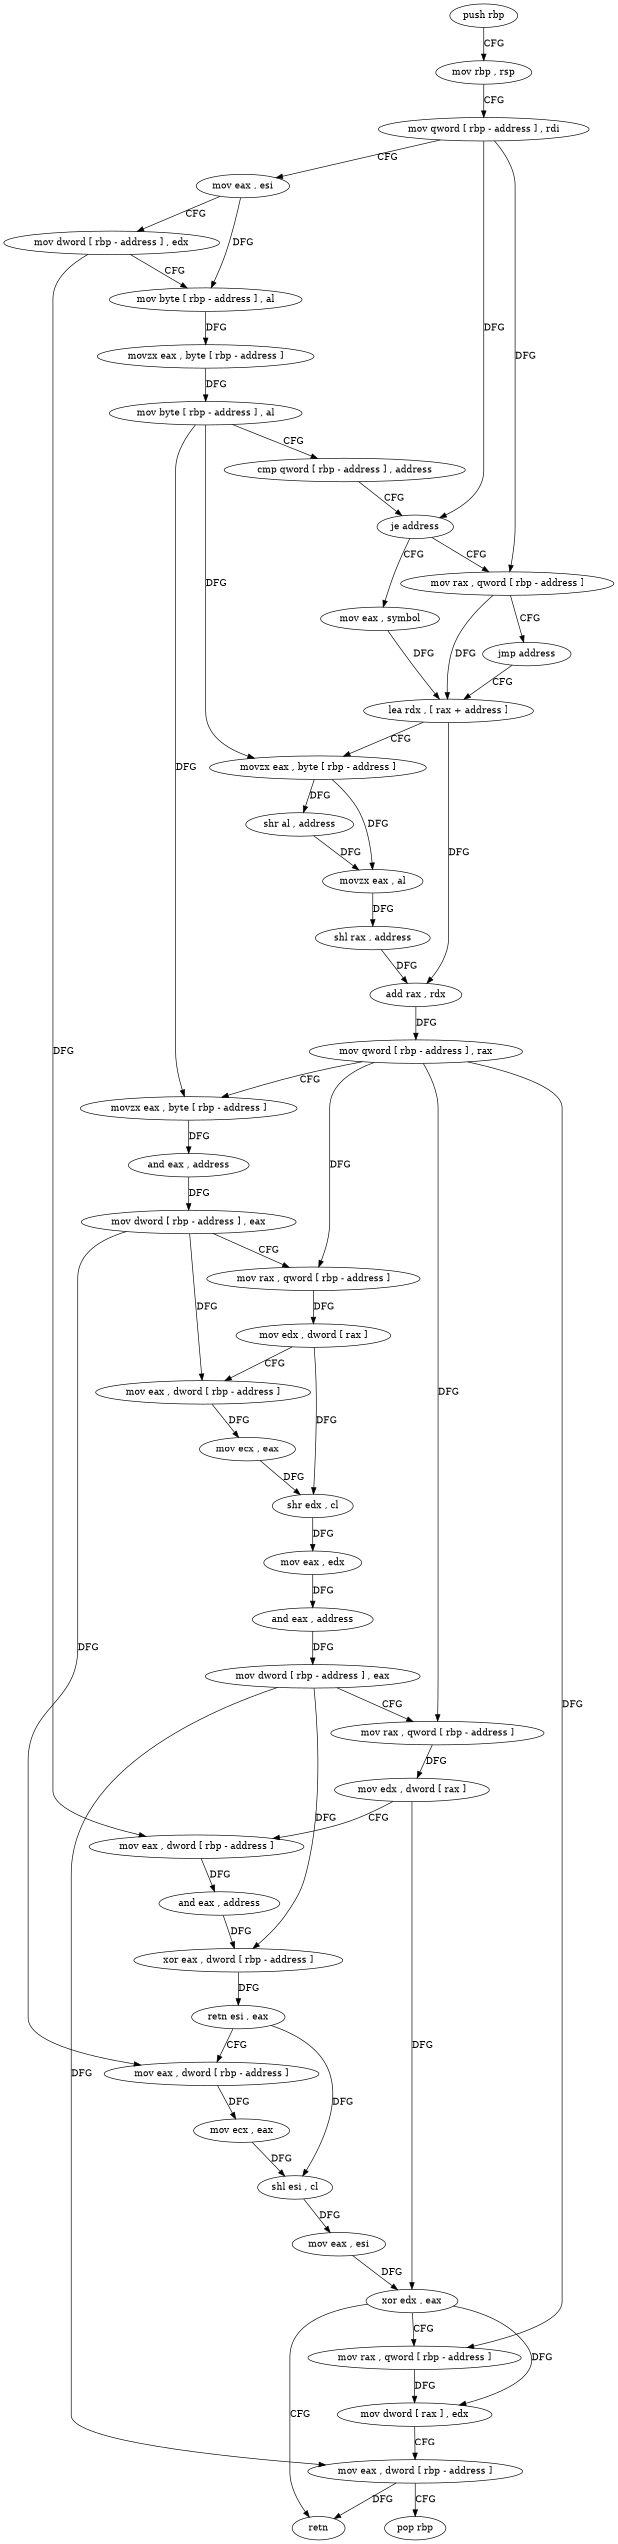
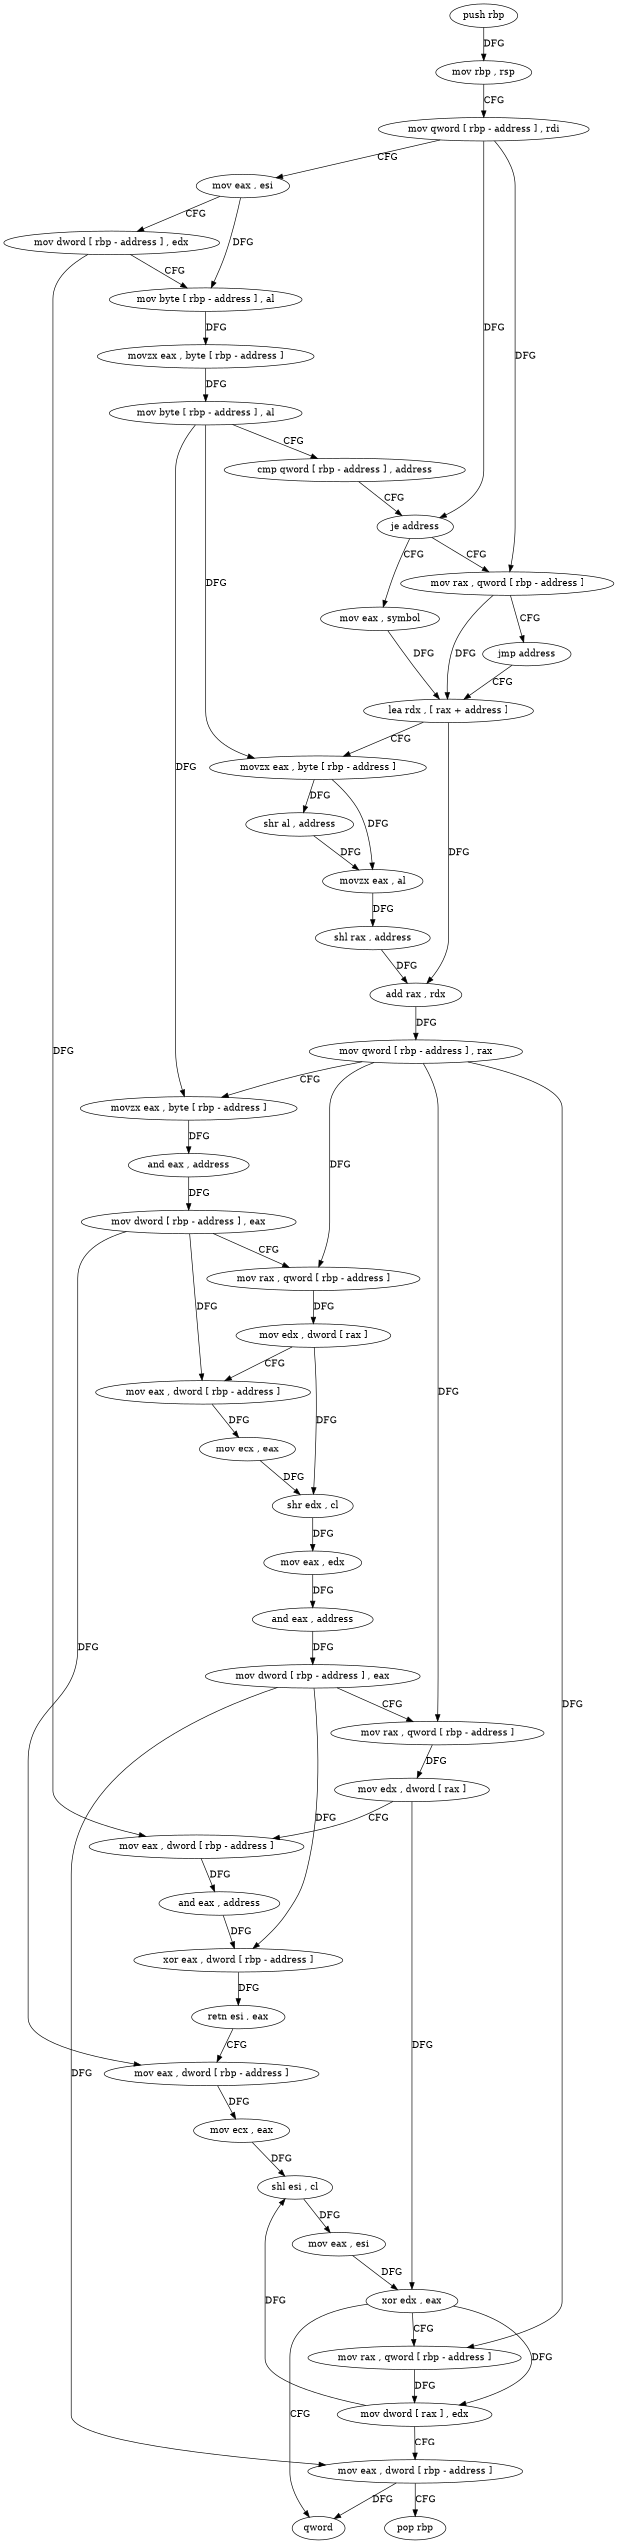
(494, 44) -> (494, 44)
(332, 2085) -> (265, 2337)
(319, 2528) -> (319, 2528)
